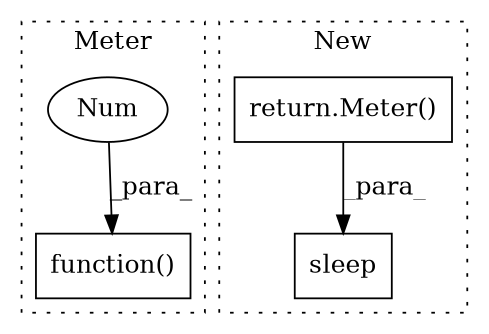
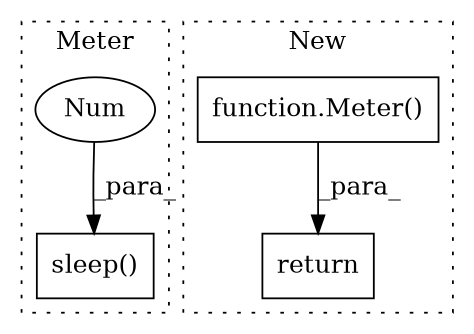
(343, 110) -> (318, 110)
(113, 266) -> (95, 266)
(343, 266) -> (318, 266)
